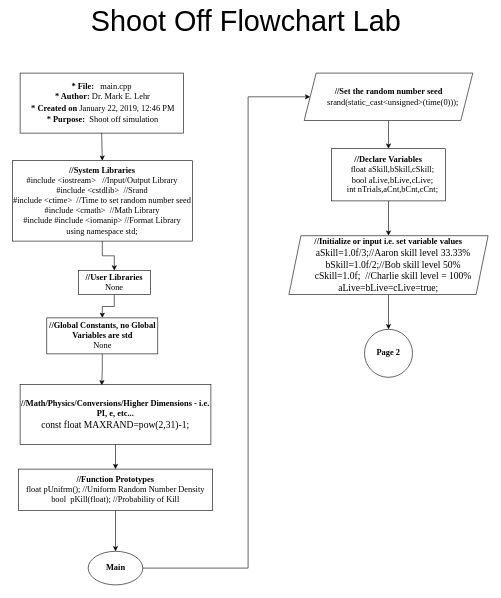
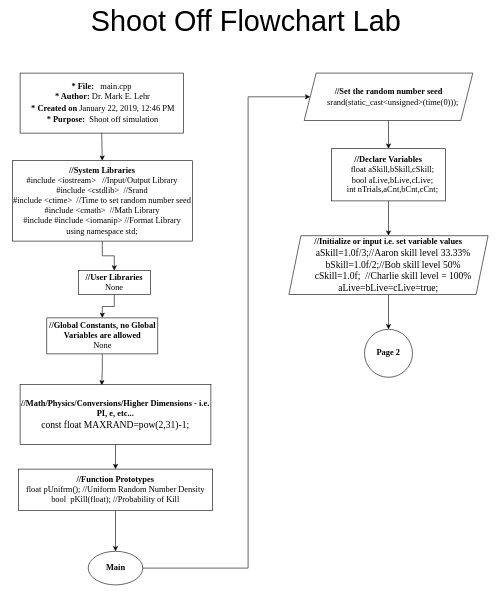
(103, 336) -> (103, 336)
